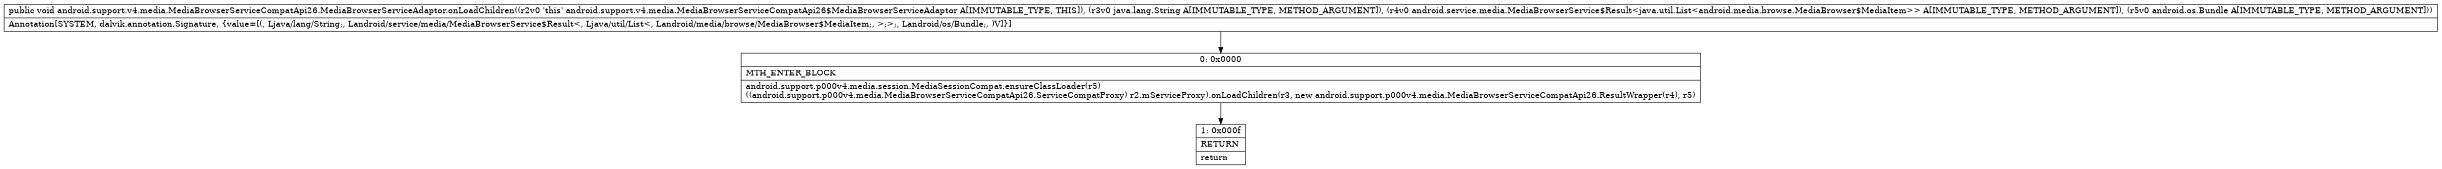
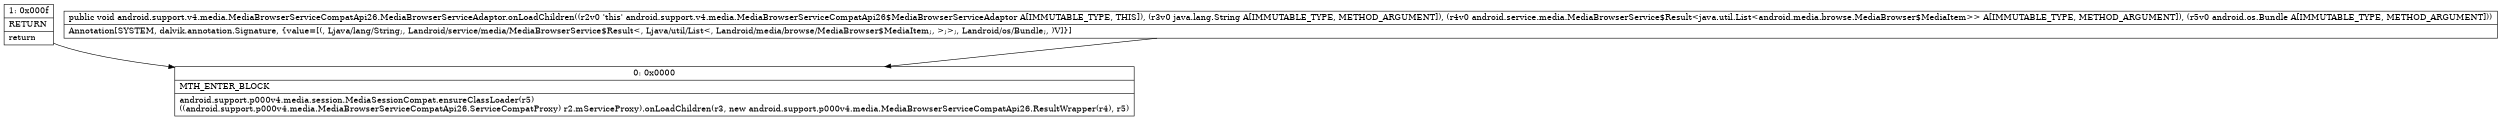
(1221, 110) -> (110, 58)
